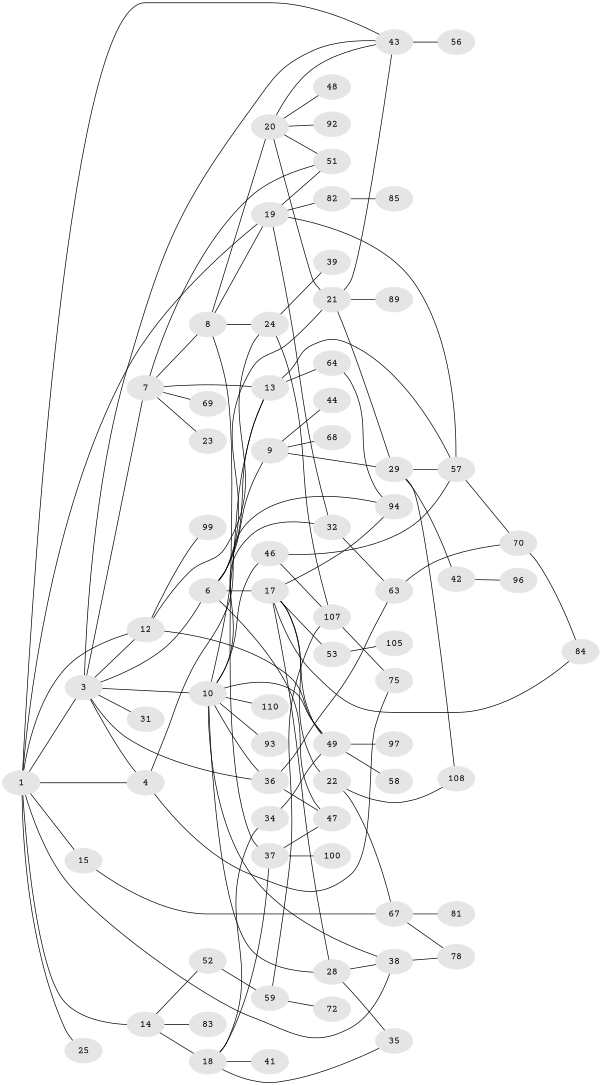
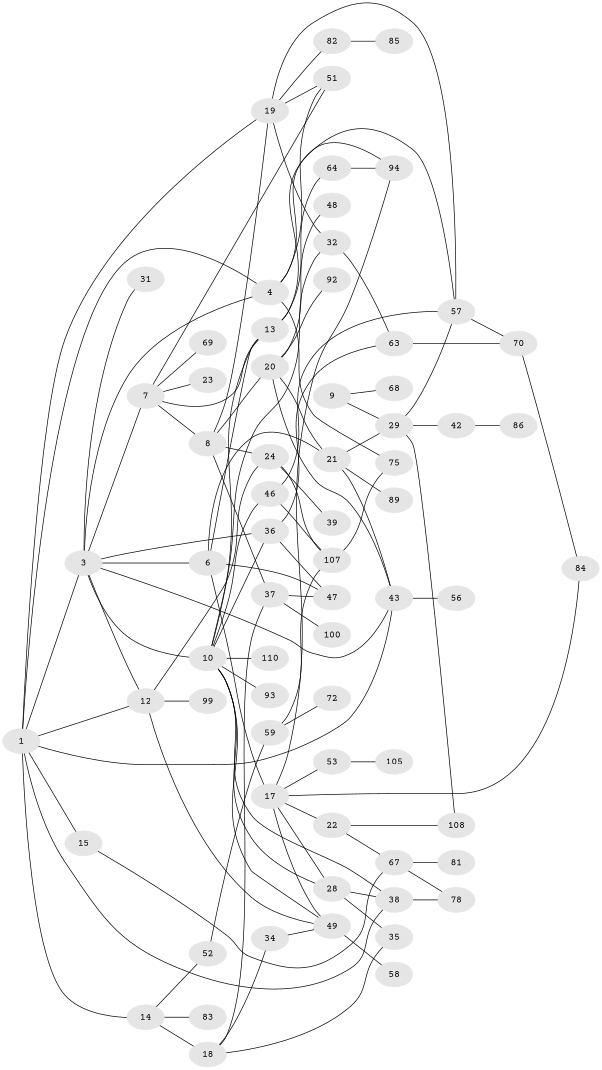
(301, 144) -> (301, 185)
(332, 400) -> none
(249, 491) -> none
(518, 581) -> (518, 426)
(394, 744) -> none
(84, 1051) -> none
(270, 1062) -> none
